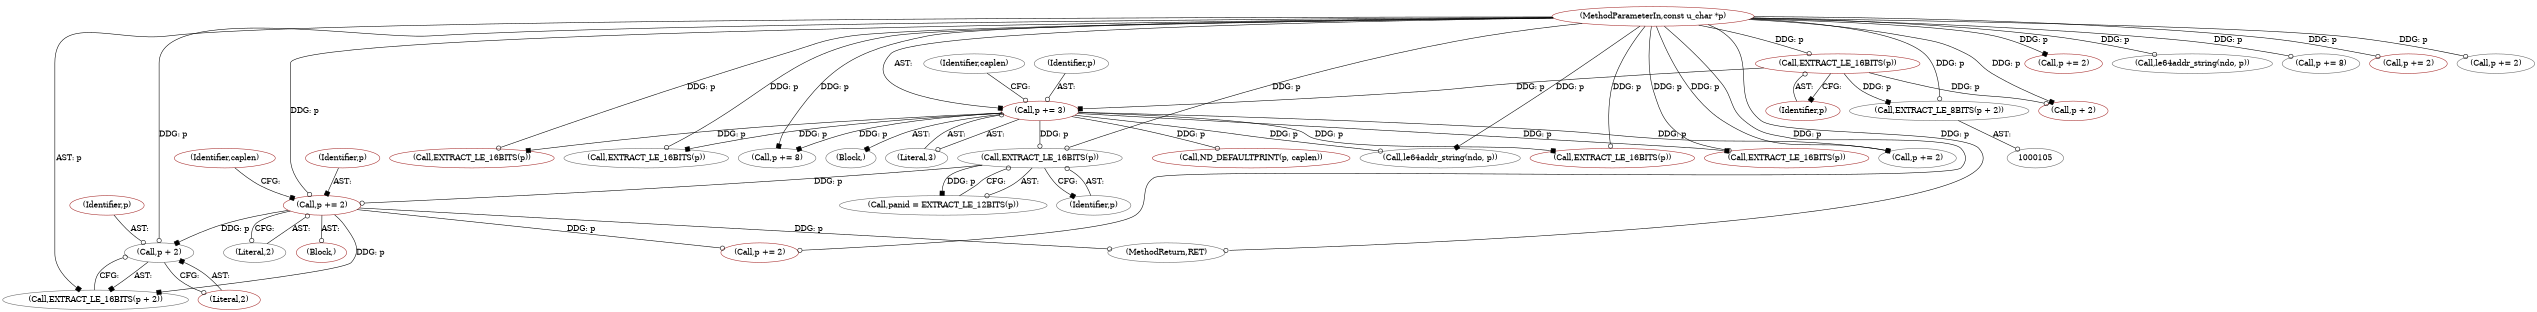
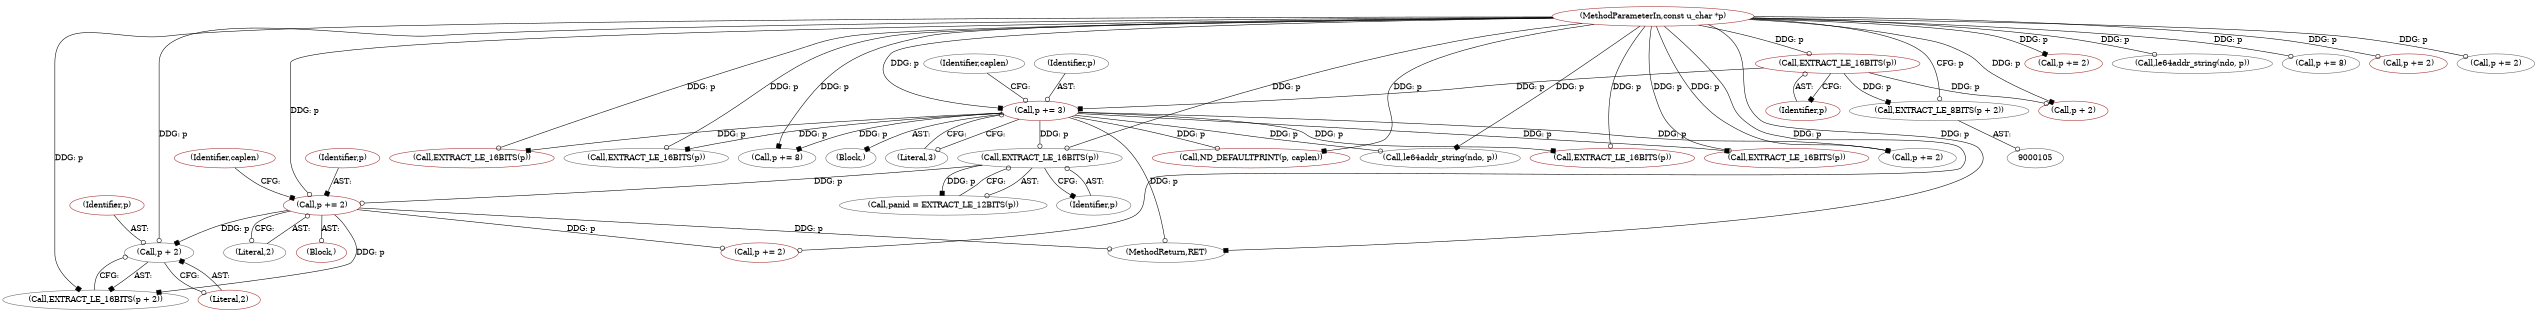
none -> (1433, 60)
(905, 64) -> (905, 64)
(1950, 64) -> (1950, 64)
(958, 135) -> (958, 135)
(997, 135) -> (997, 135)
(69, 158) -> (69, 158)
(2035, 158) -> (2035, 158)
none -> (1137, 161)
(1787, 214) -> (1787, 214)
